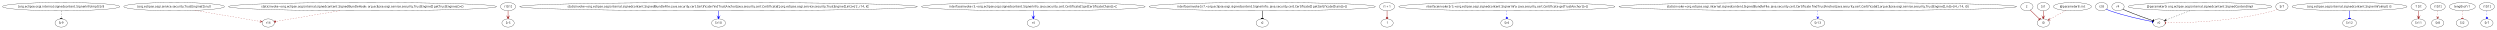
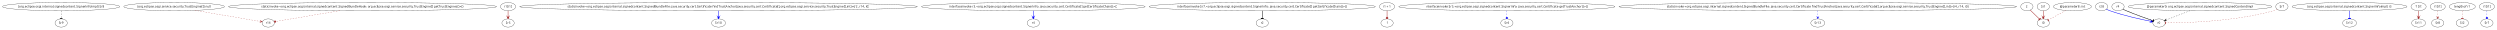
(2057, 15) -> (2057, 15)
(2129, 16) -> (2129, 16)
